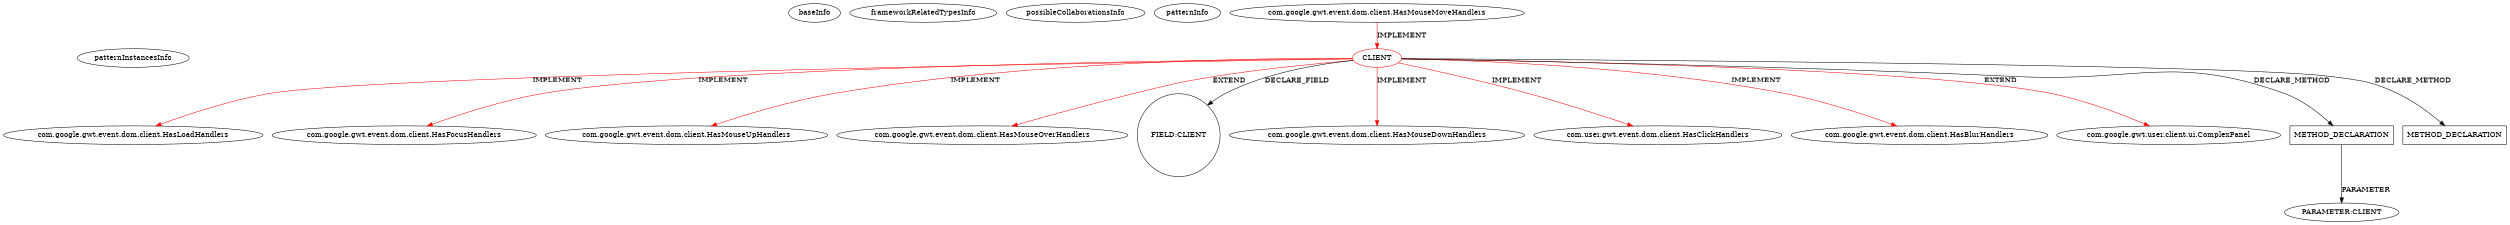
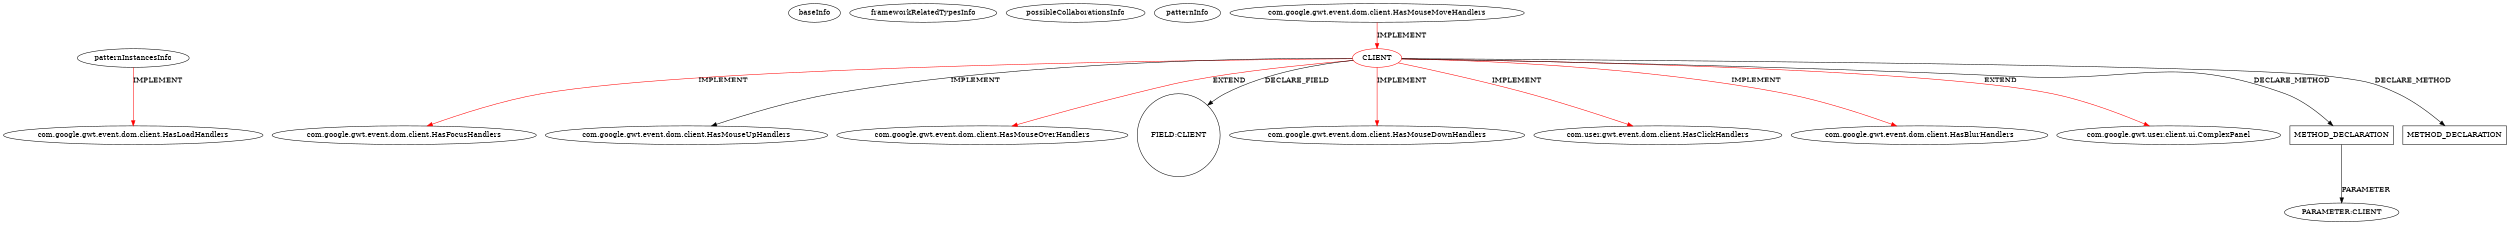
(1032, 70) -> (1032, 70)
(754, 71) -> (133, 94)
